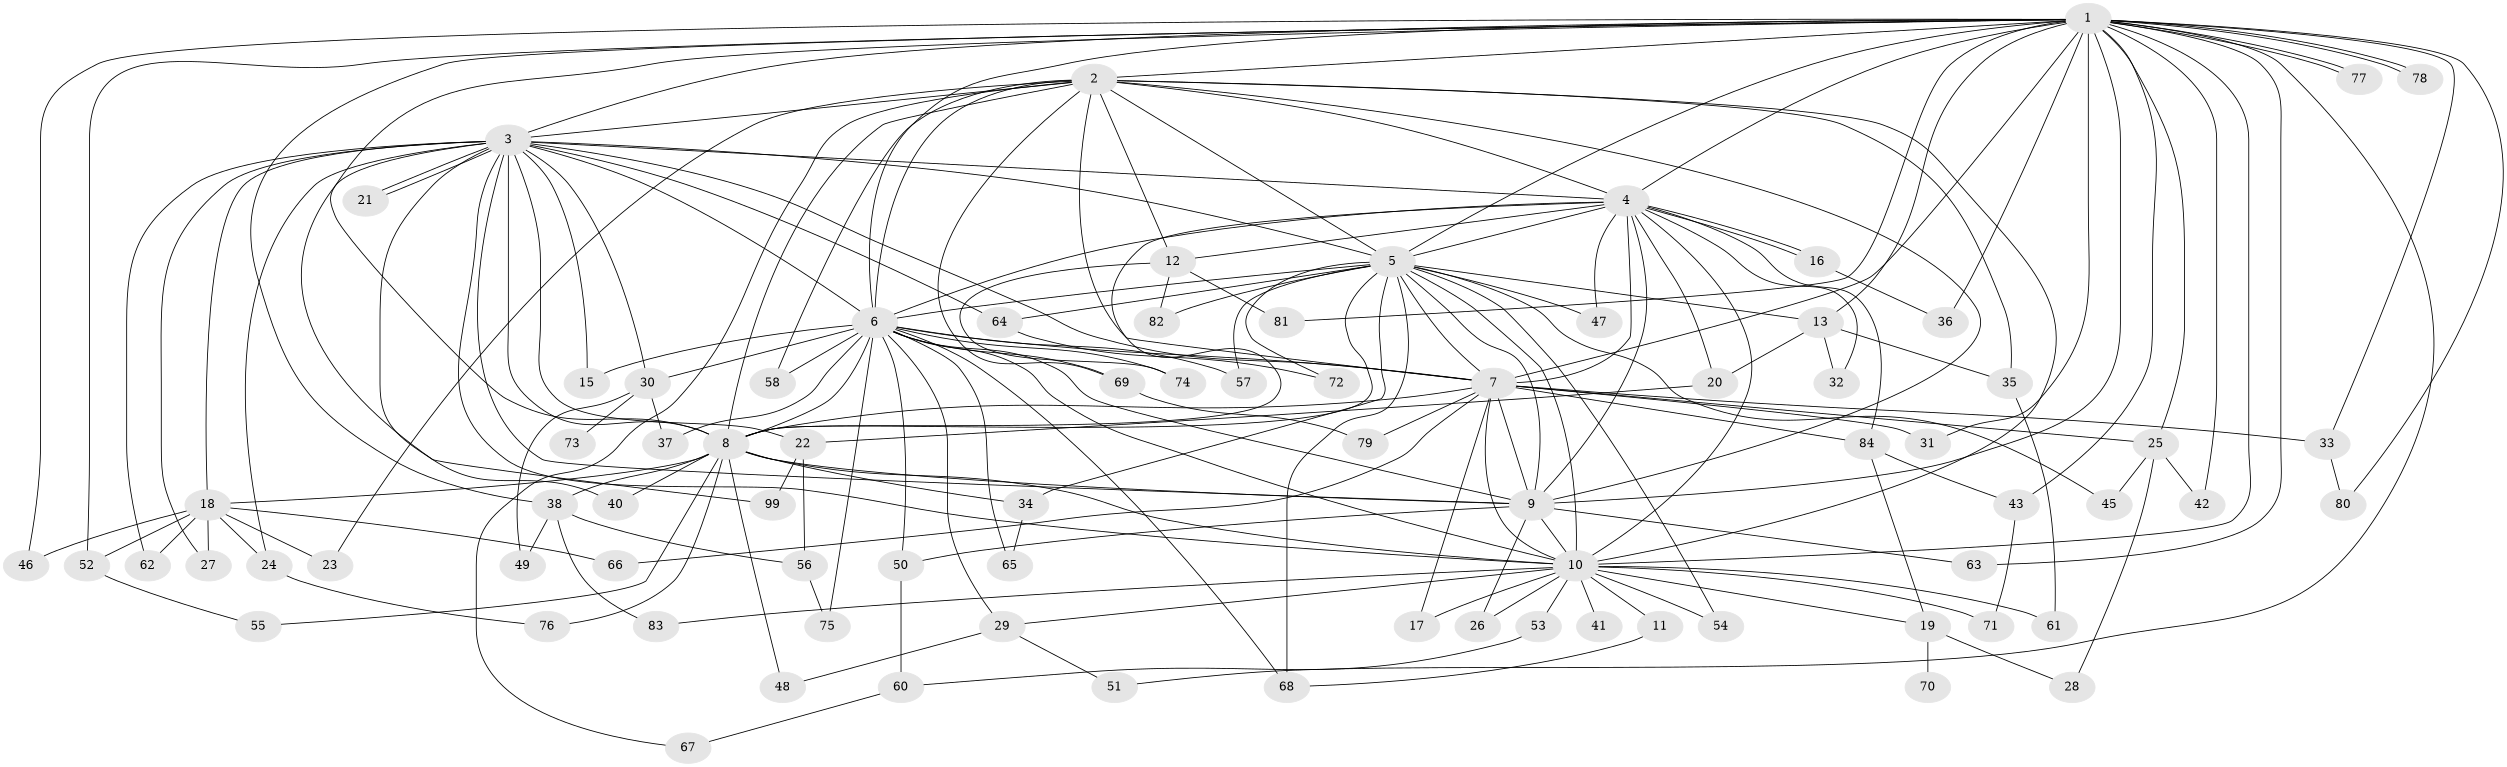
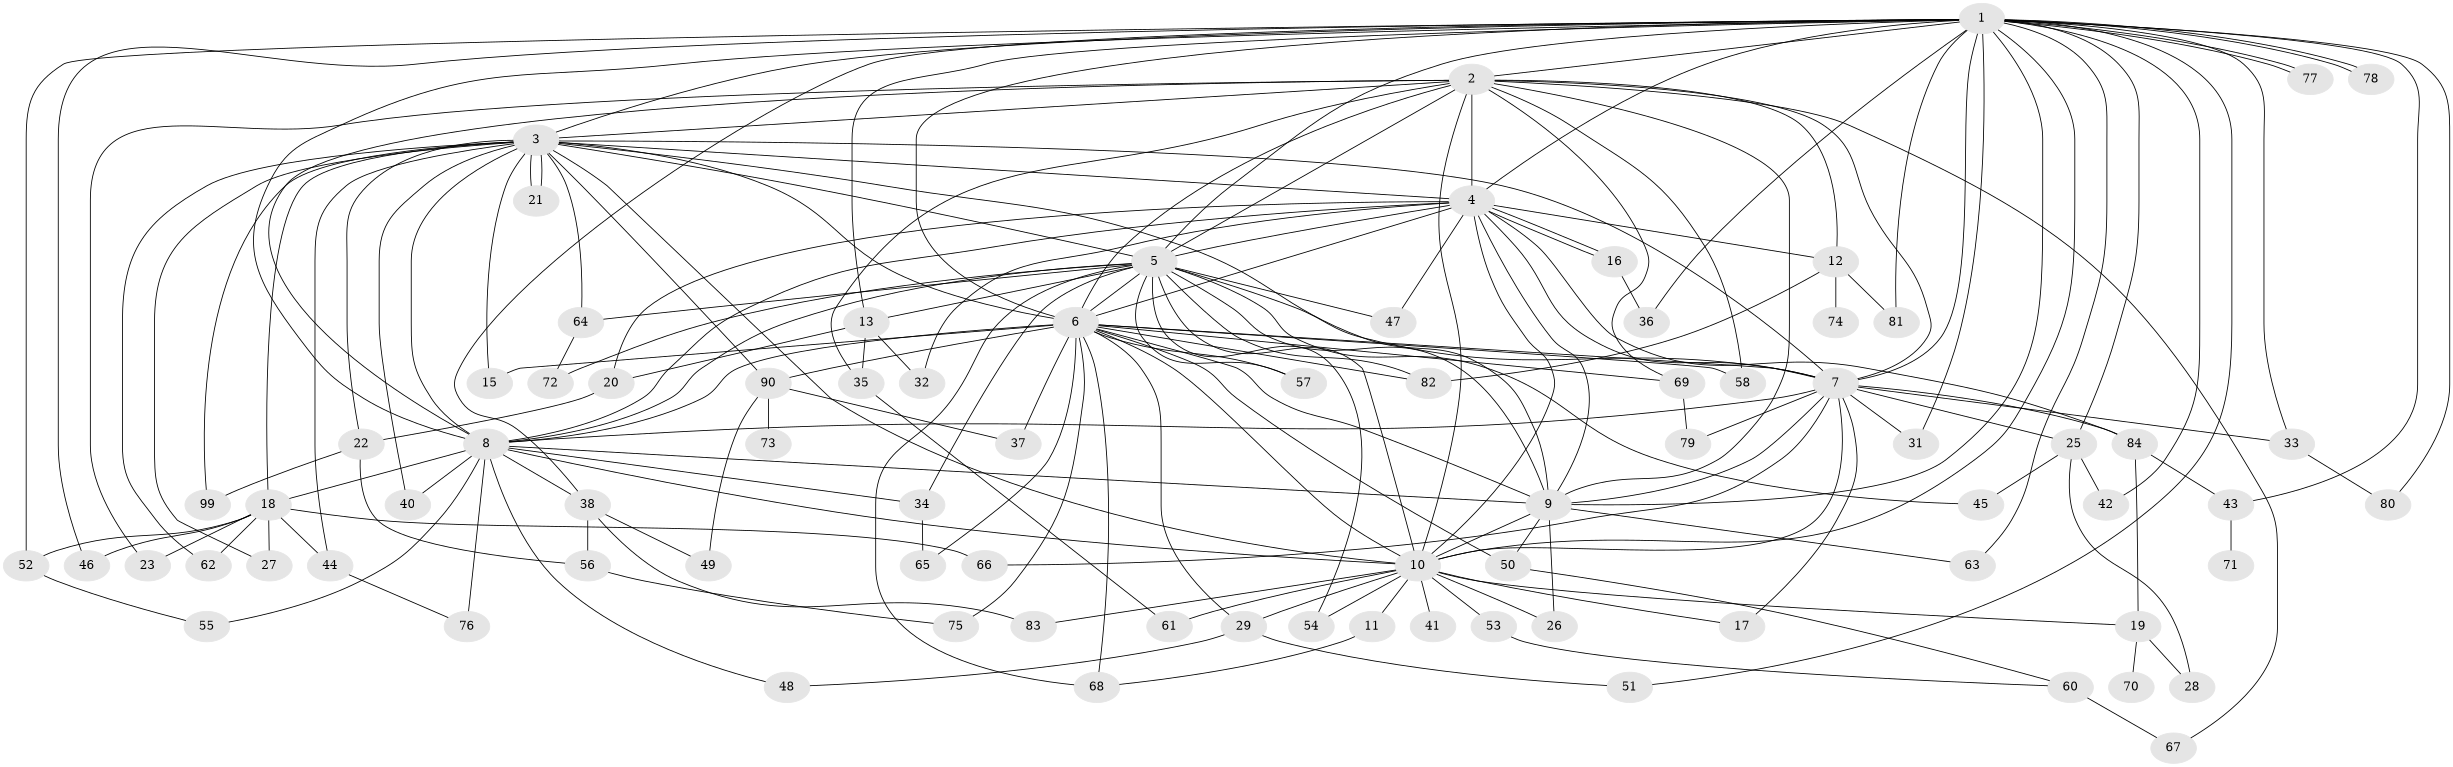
(1032, 348) -> (1275, 357)
(648, 383) -> (768, 383)
(269, 566) -> (330, 566)
(1788, 580) -> none
